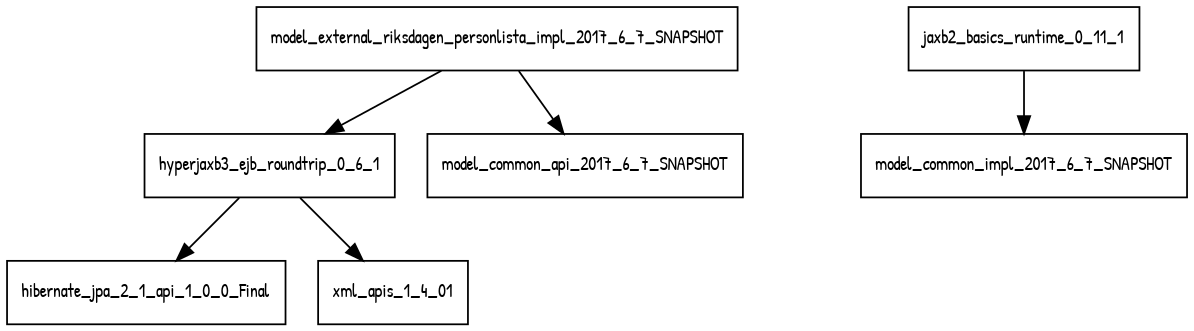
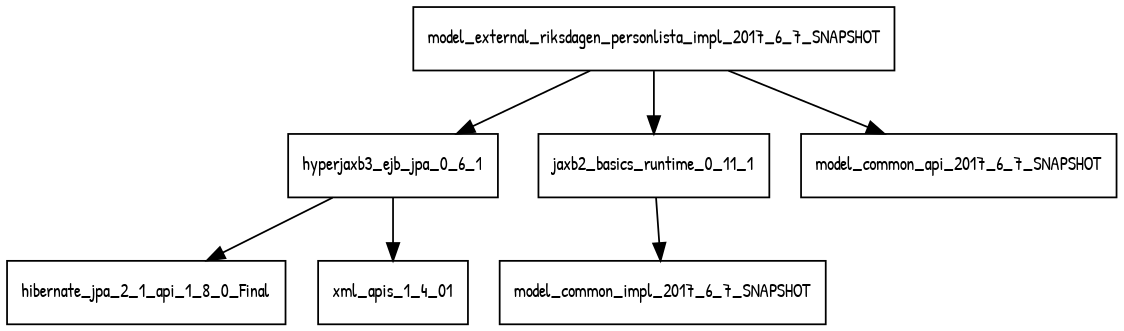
none -> (654, 94)
(270, 166) -> (393, 166)
(146, 293) -> (146, 293)
